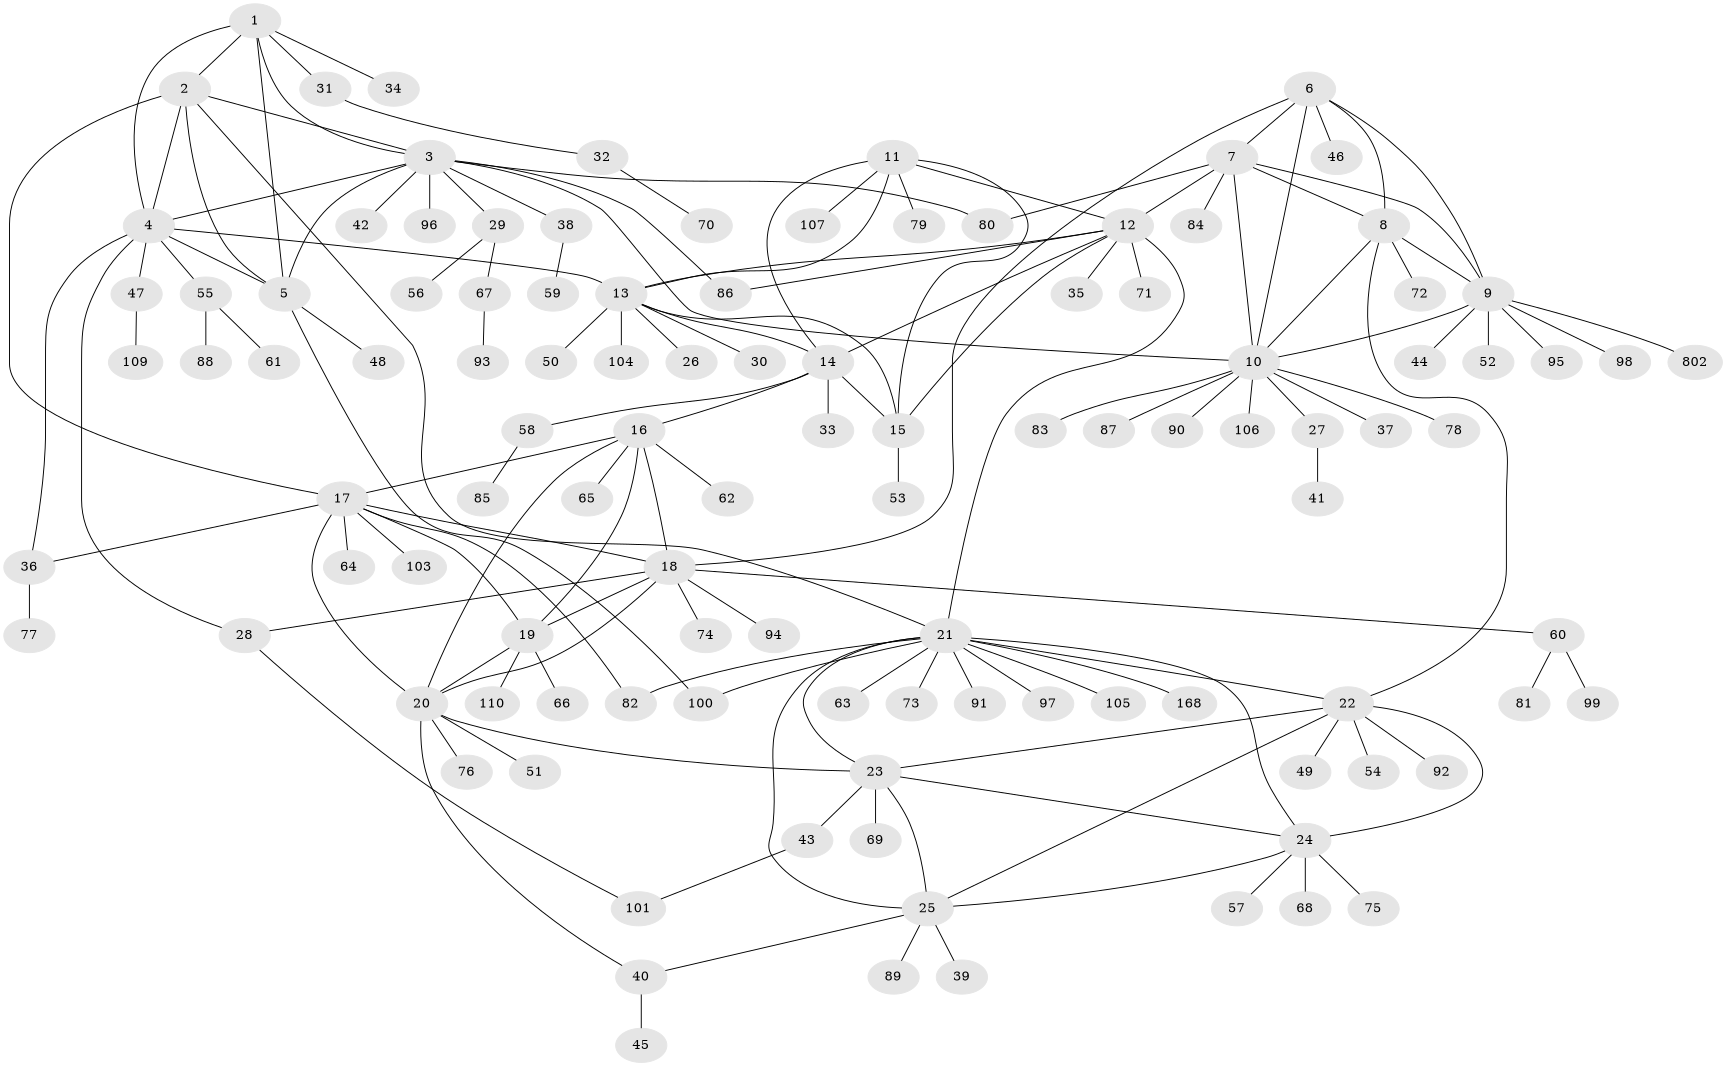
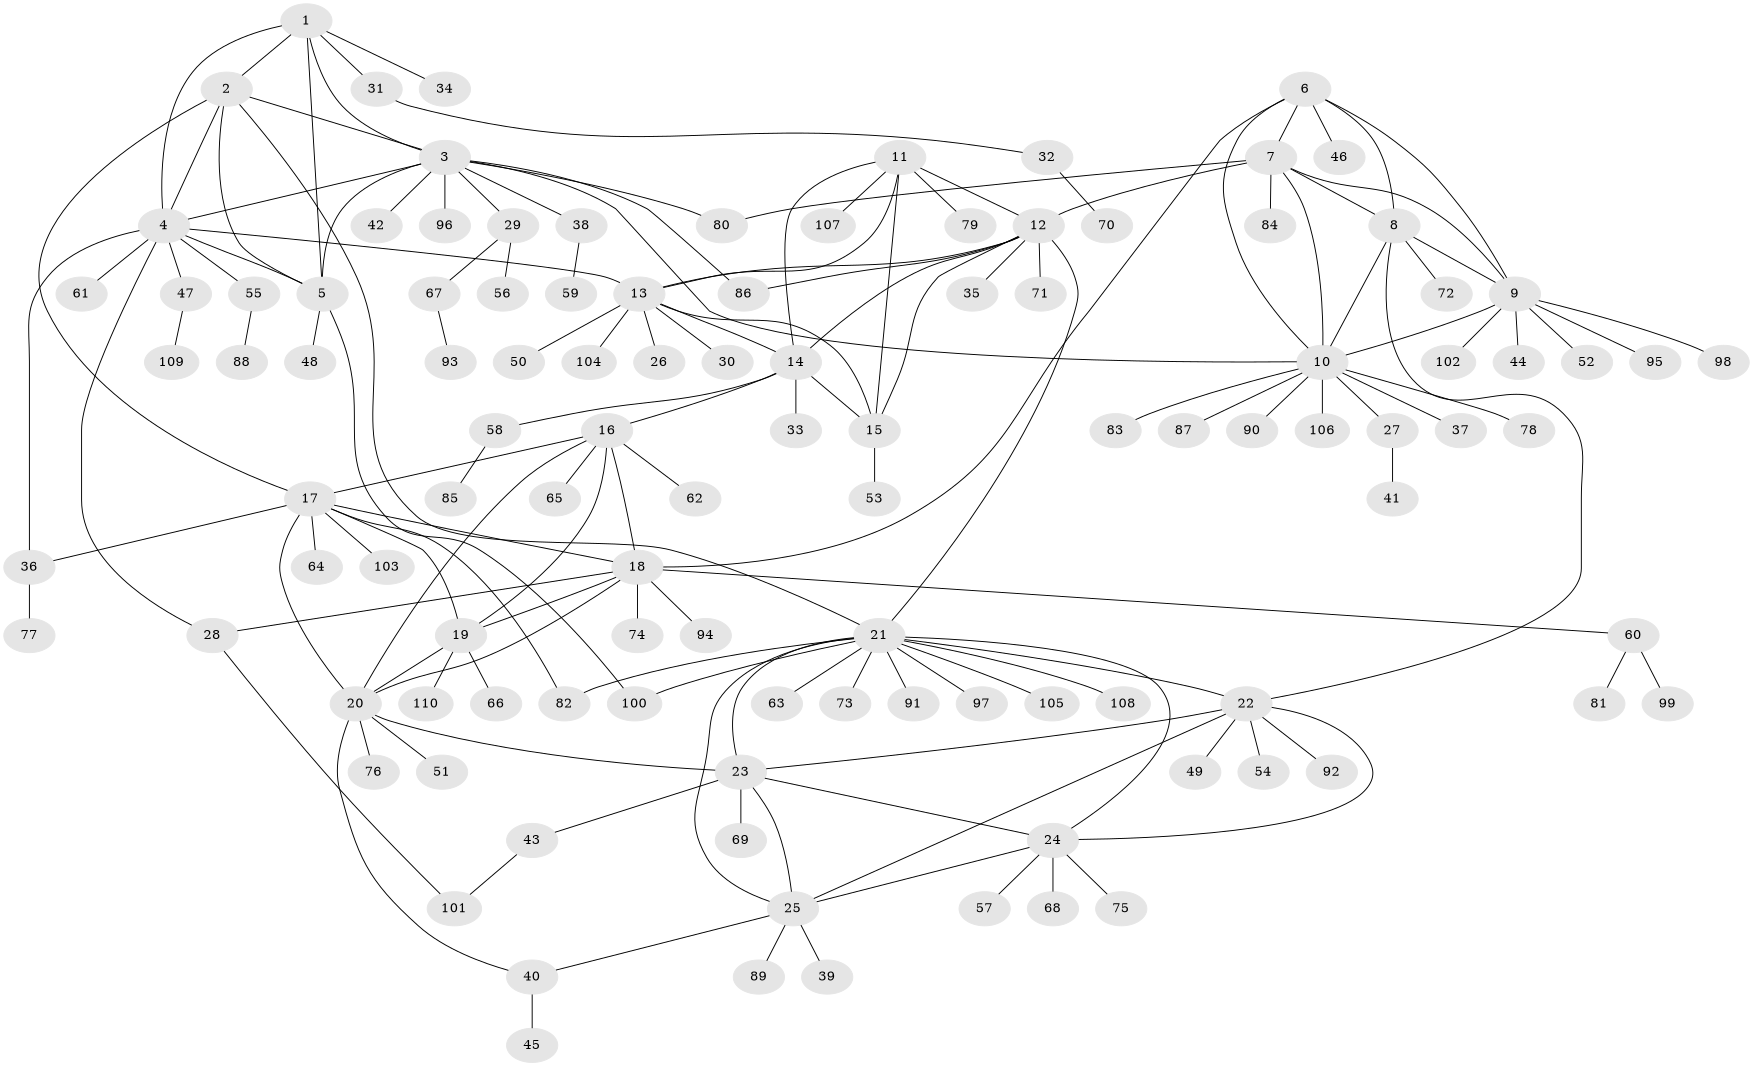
(240, 328) -> (123, 260)
(1695, 362) -> (1449, 362)
(1190, 704) -> (1123, 704)
